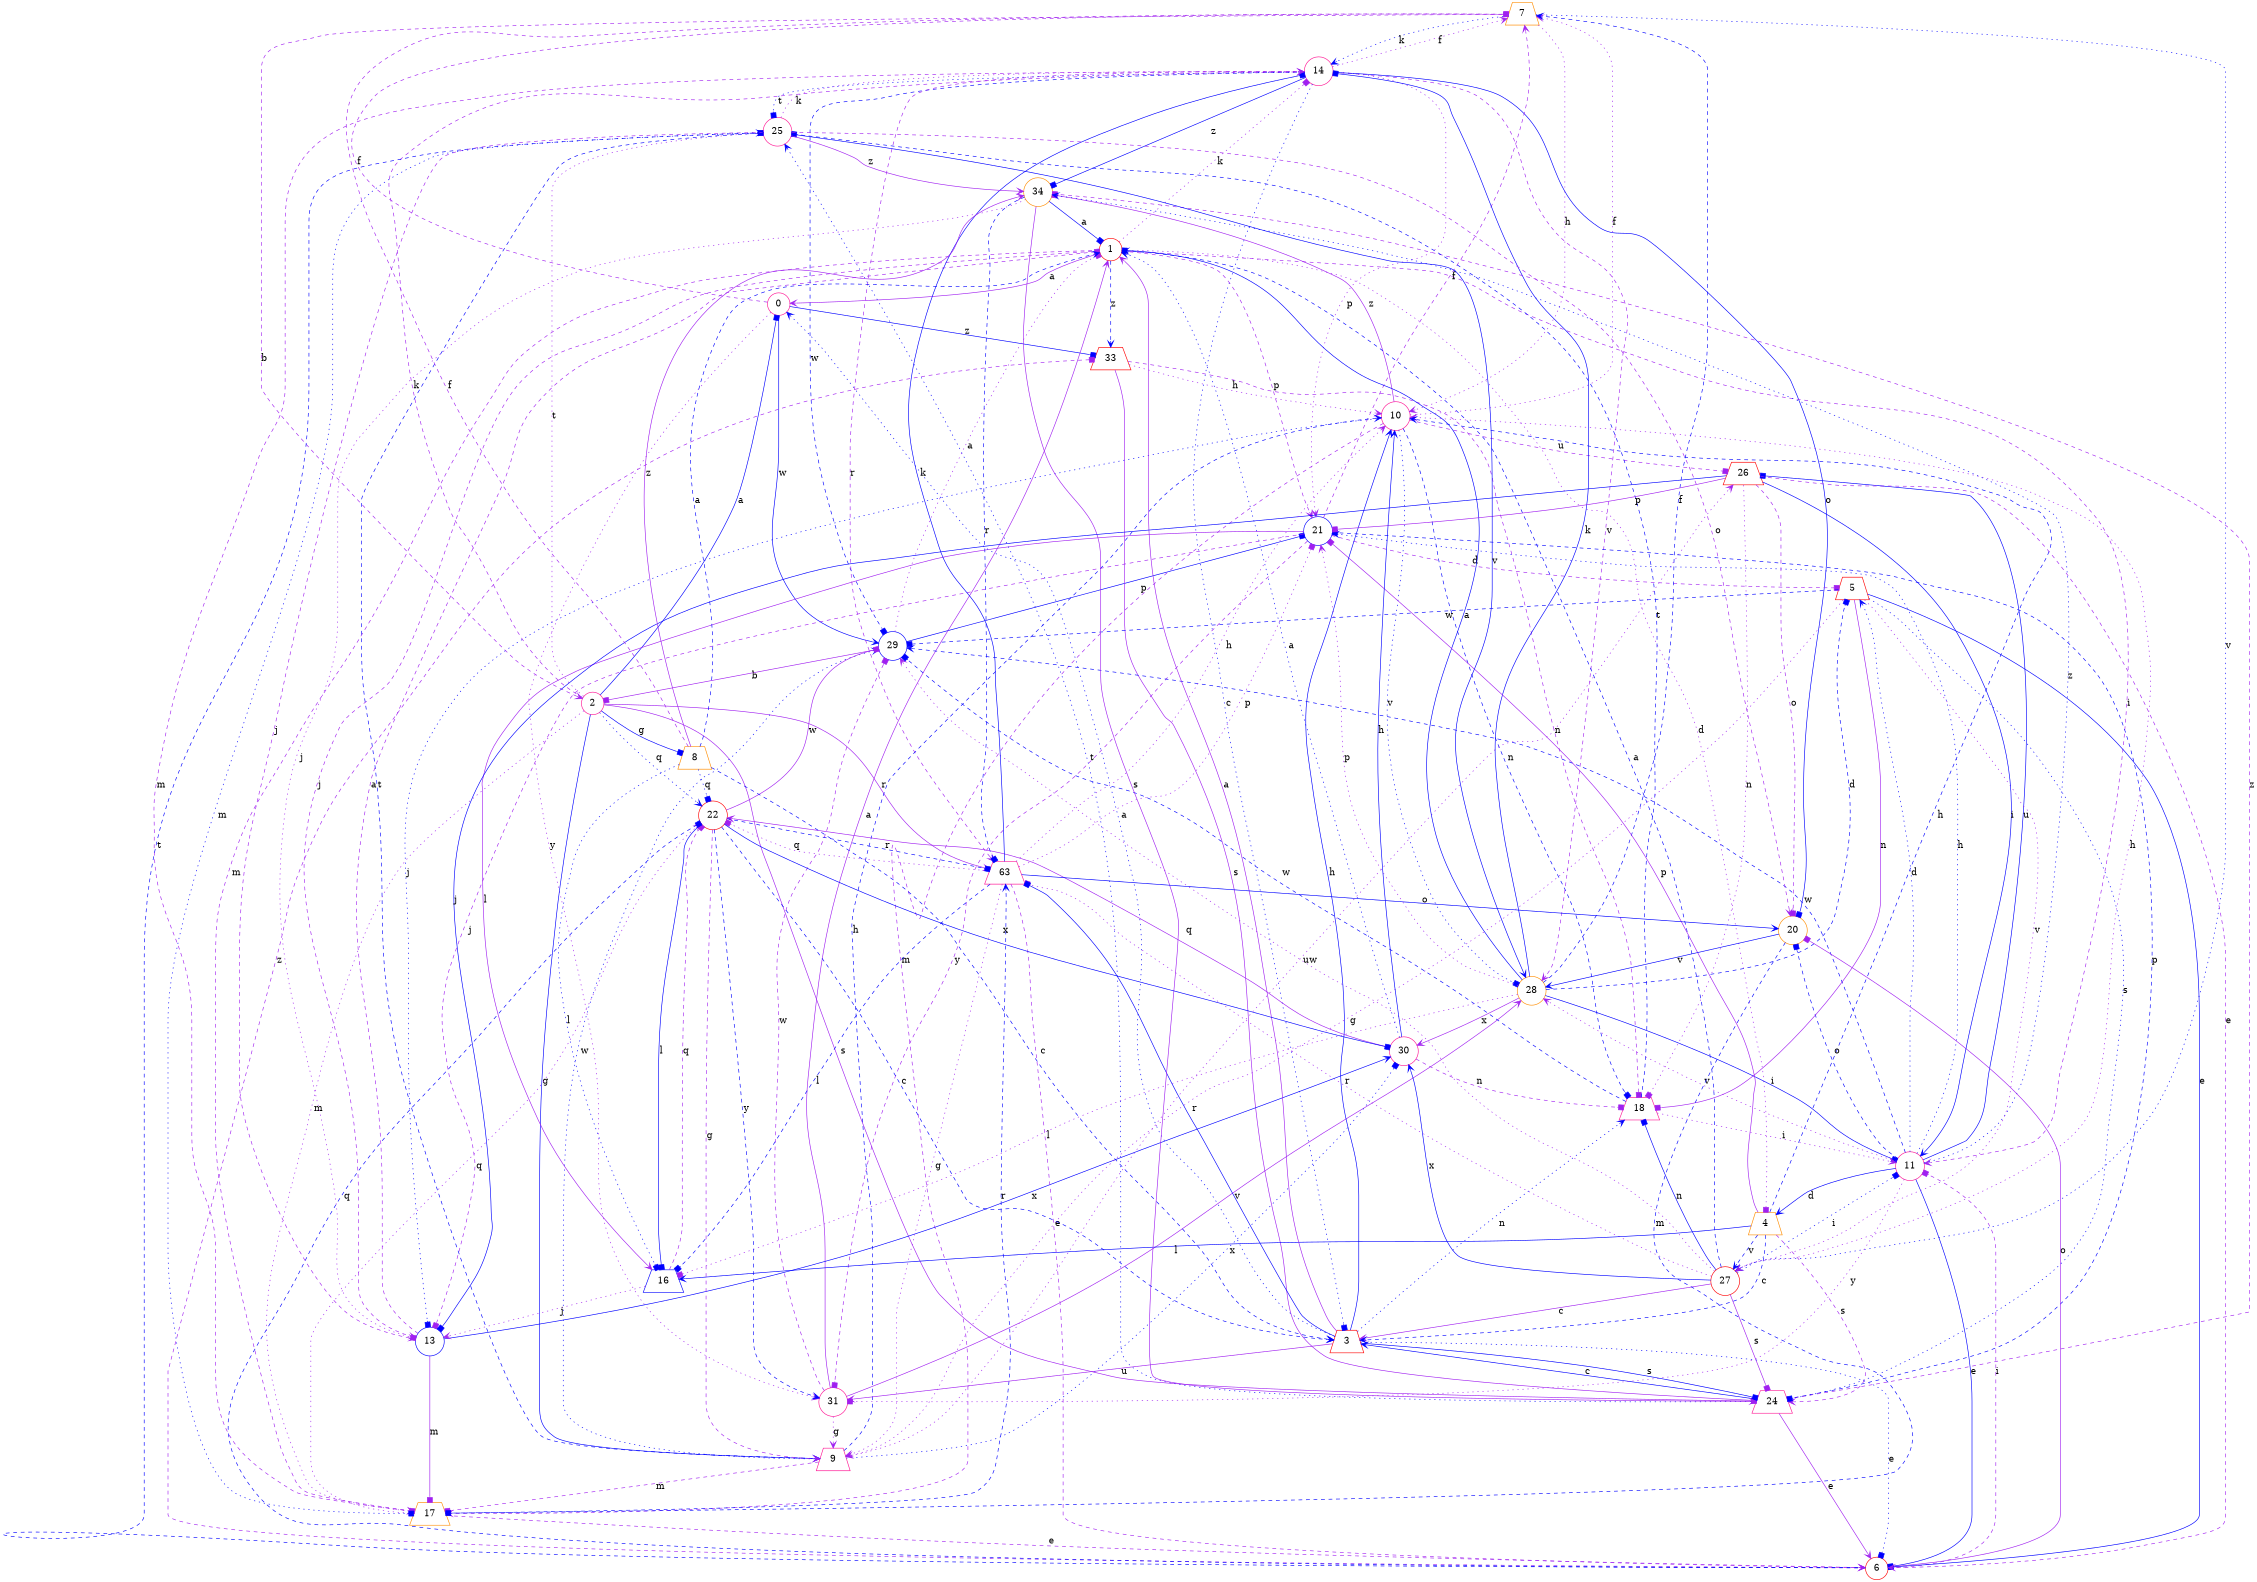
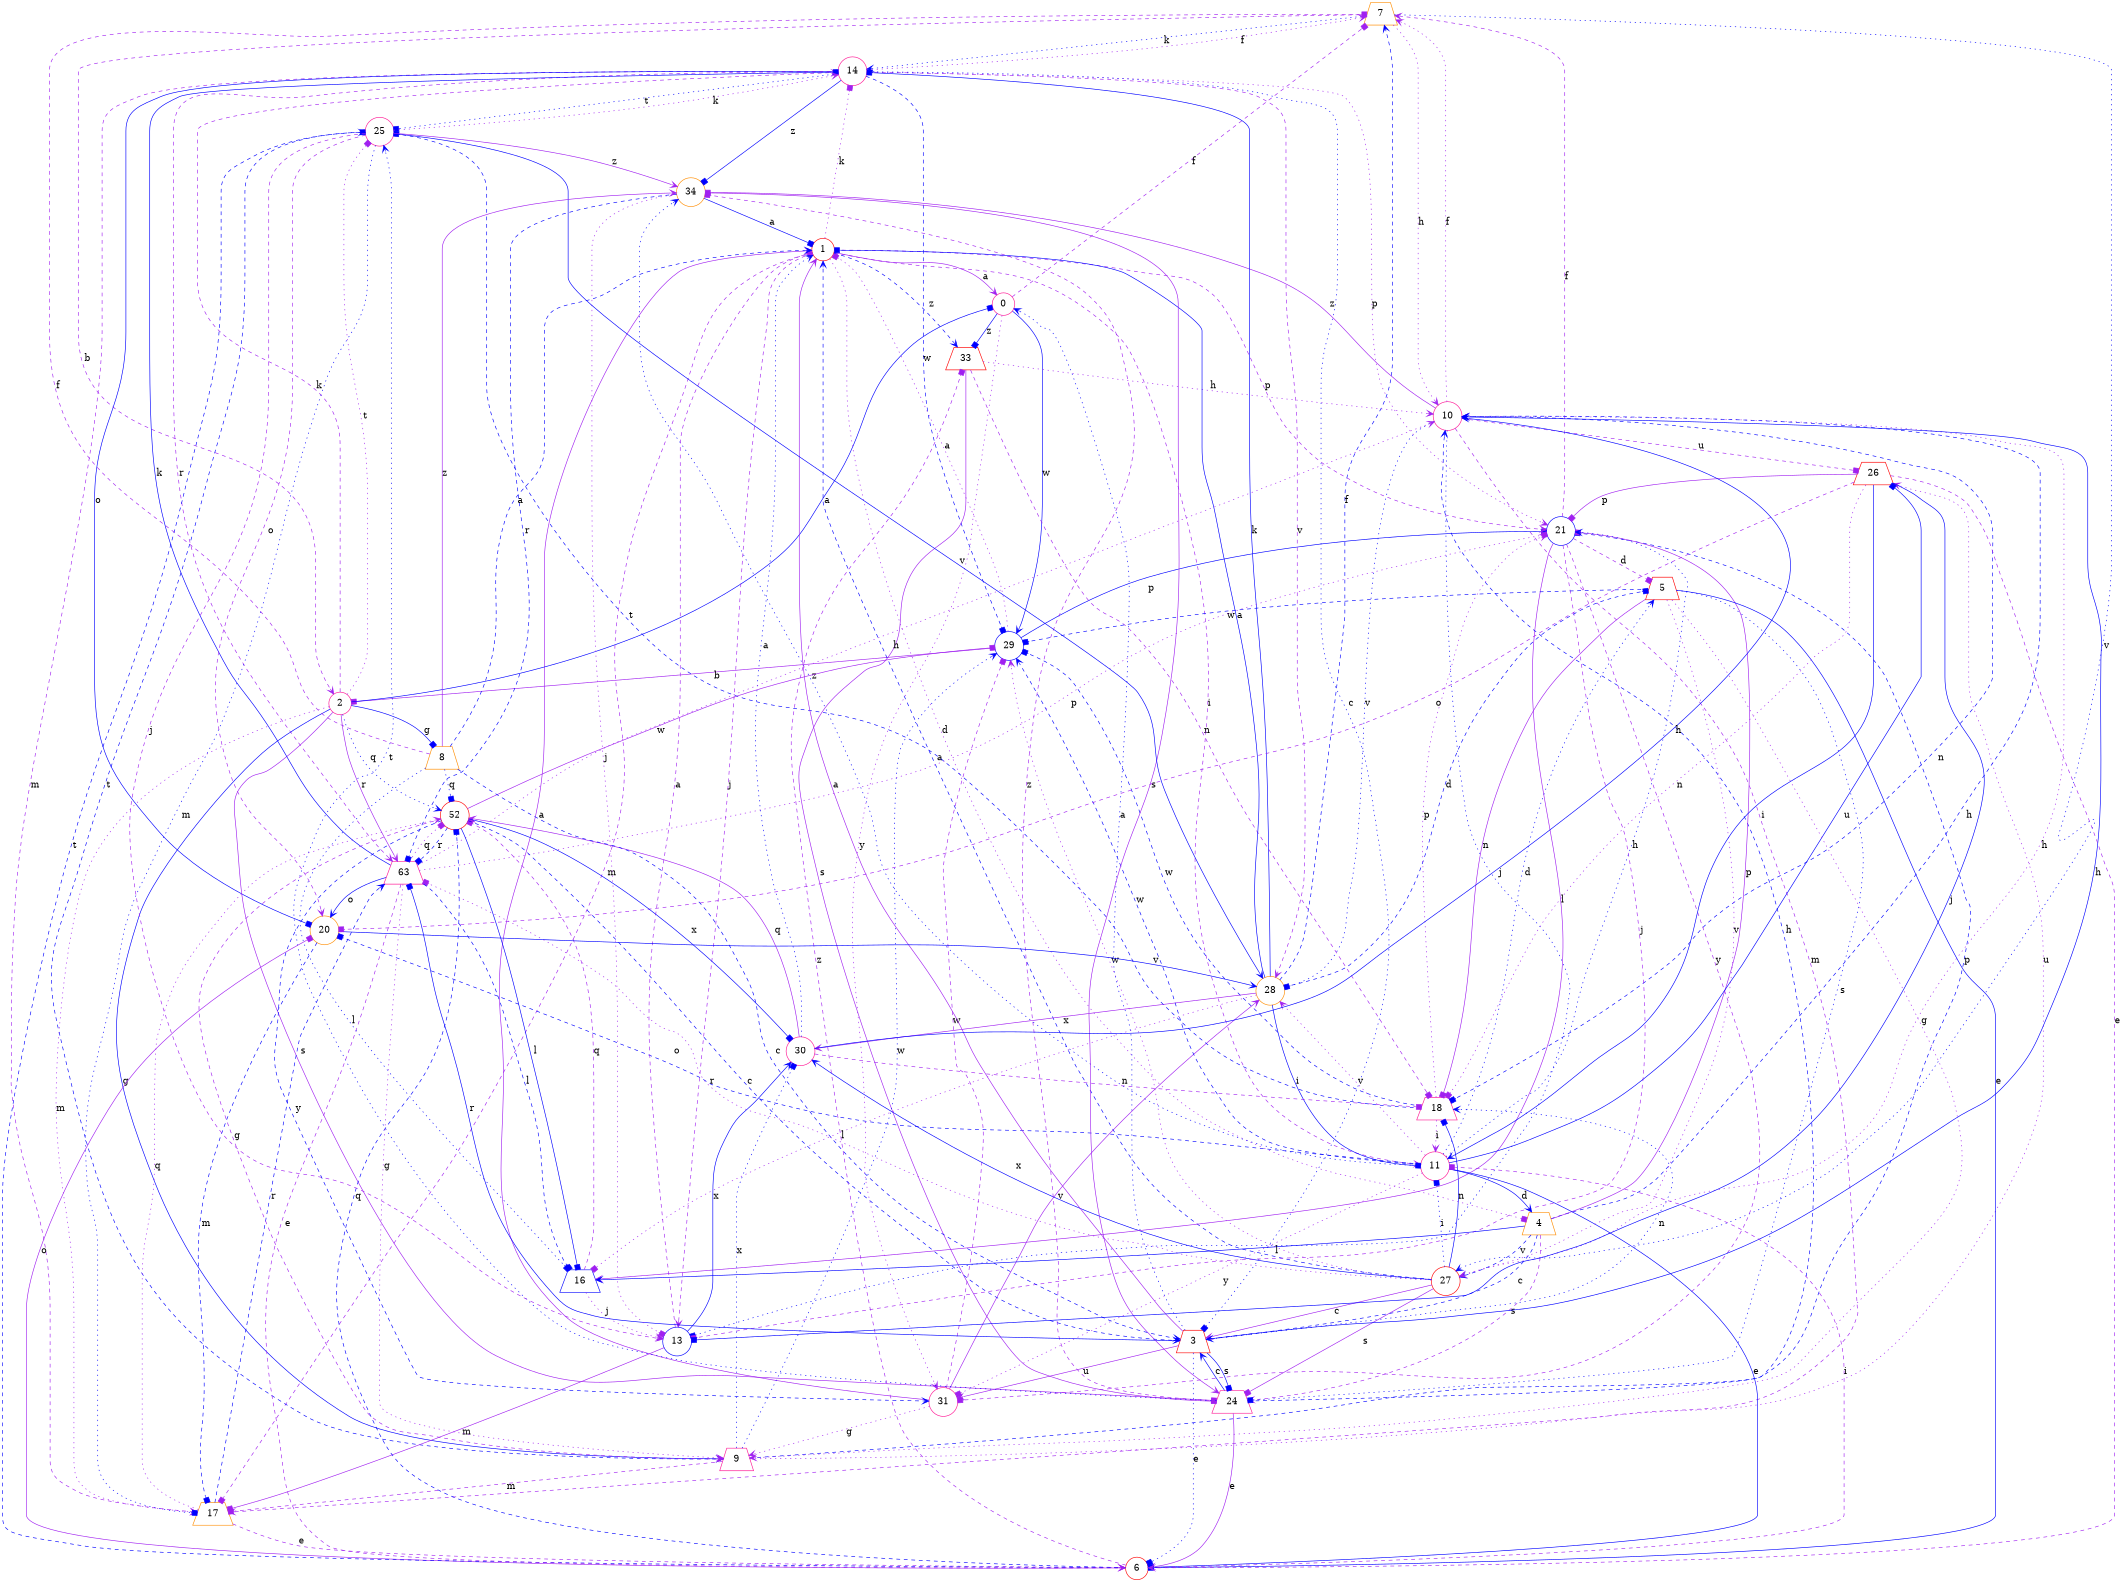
(1352, 805) -> (1424, 798)
(713, 815) -> (455, 815)
